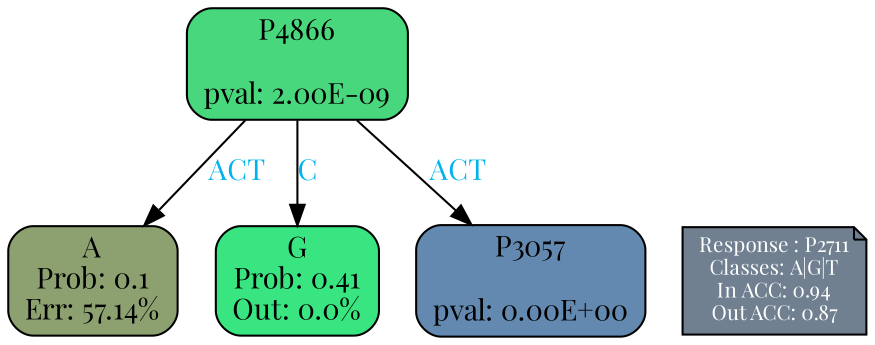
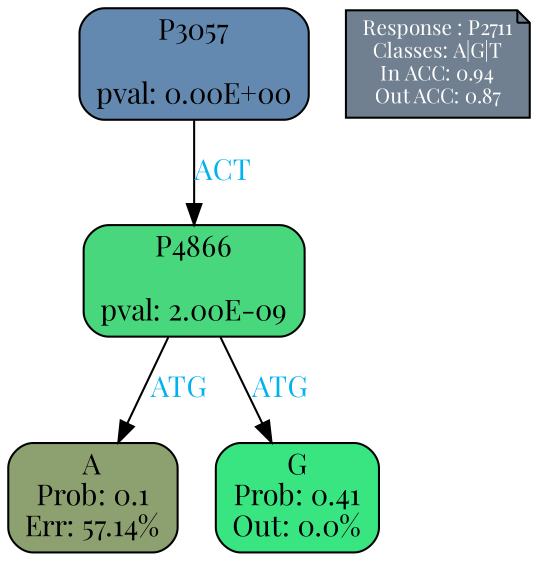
(406, 166) -> (194, 162)
(238, 172) -> (180, 389)
(308, 172) -> (281, 389)
